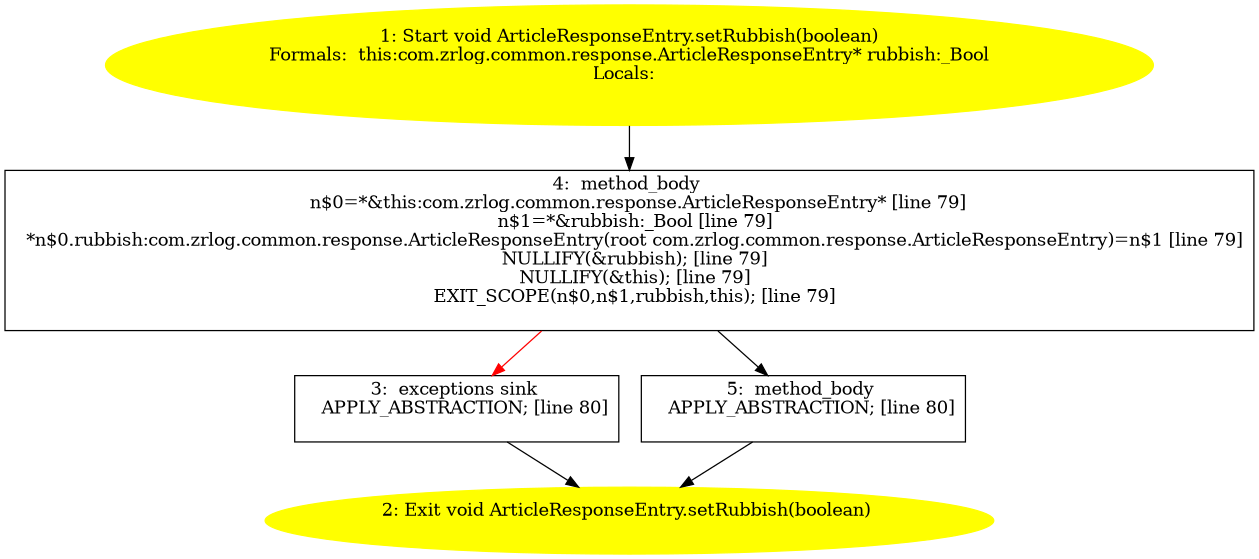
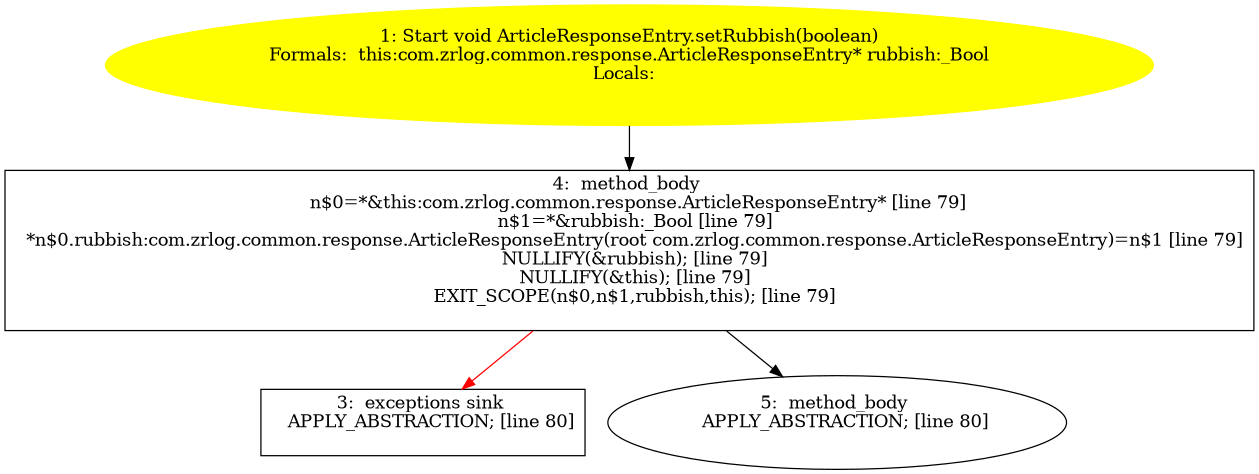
(803, 409) -> (837, 423)
(629, 521) -> none
